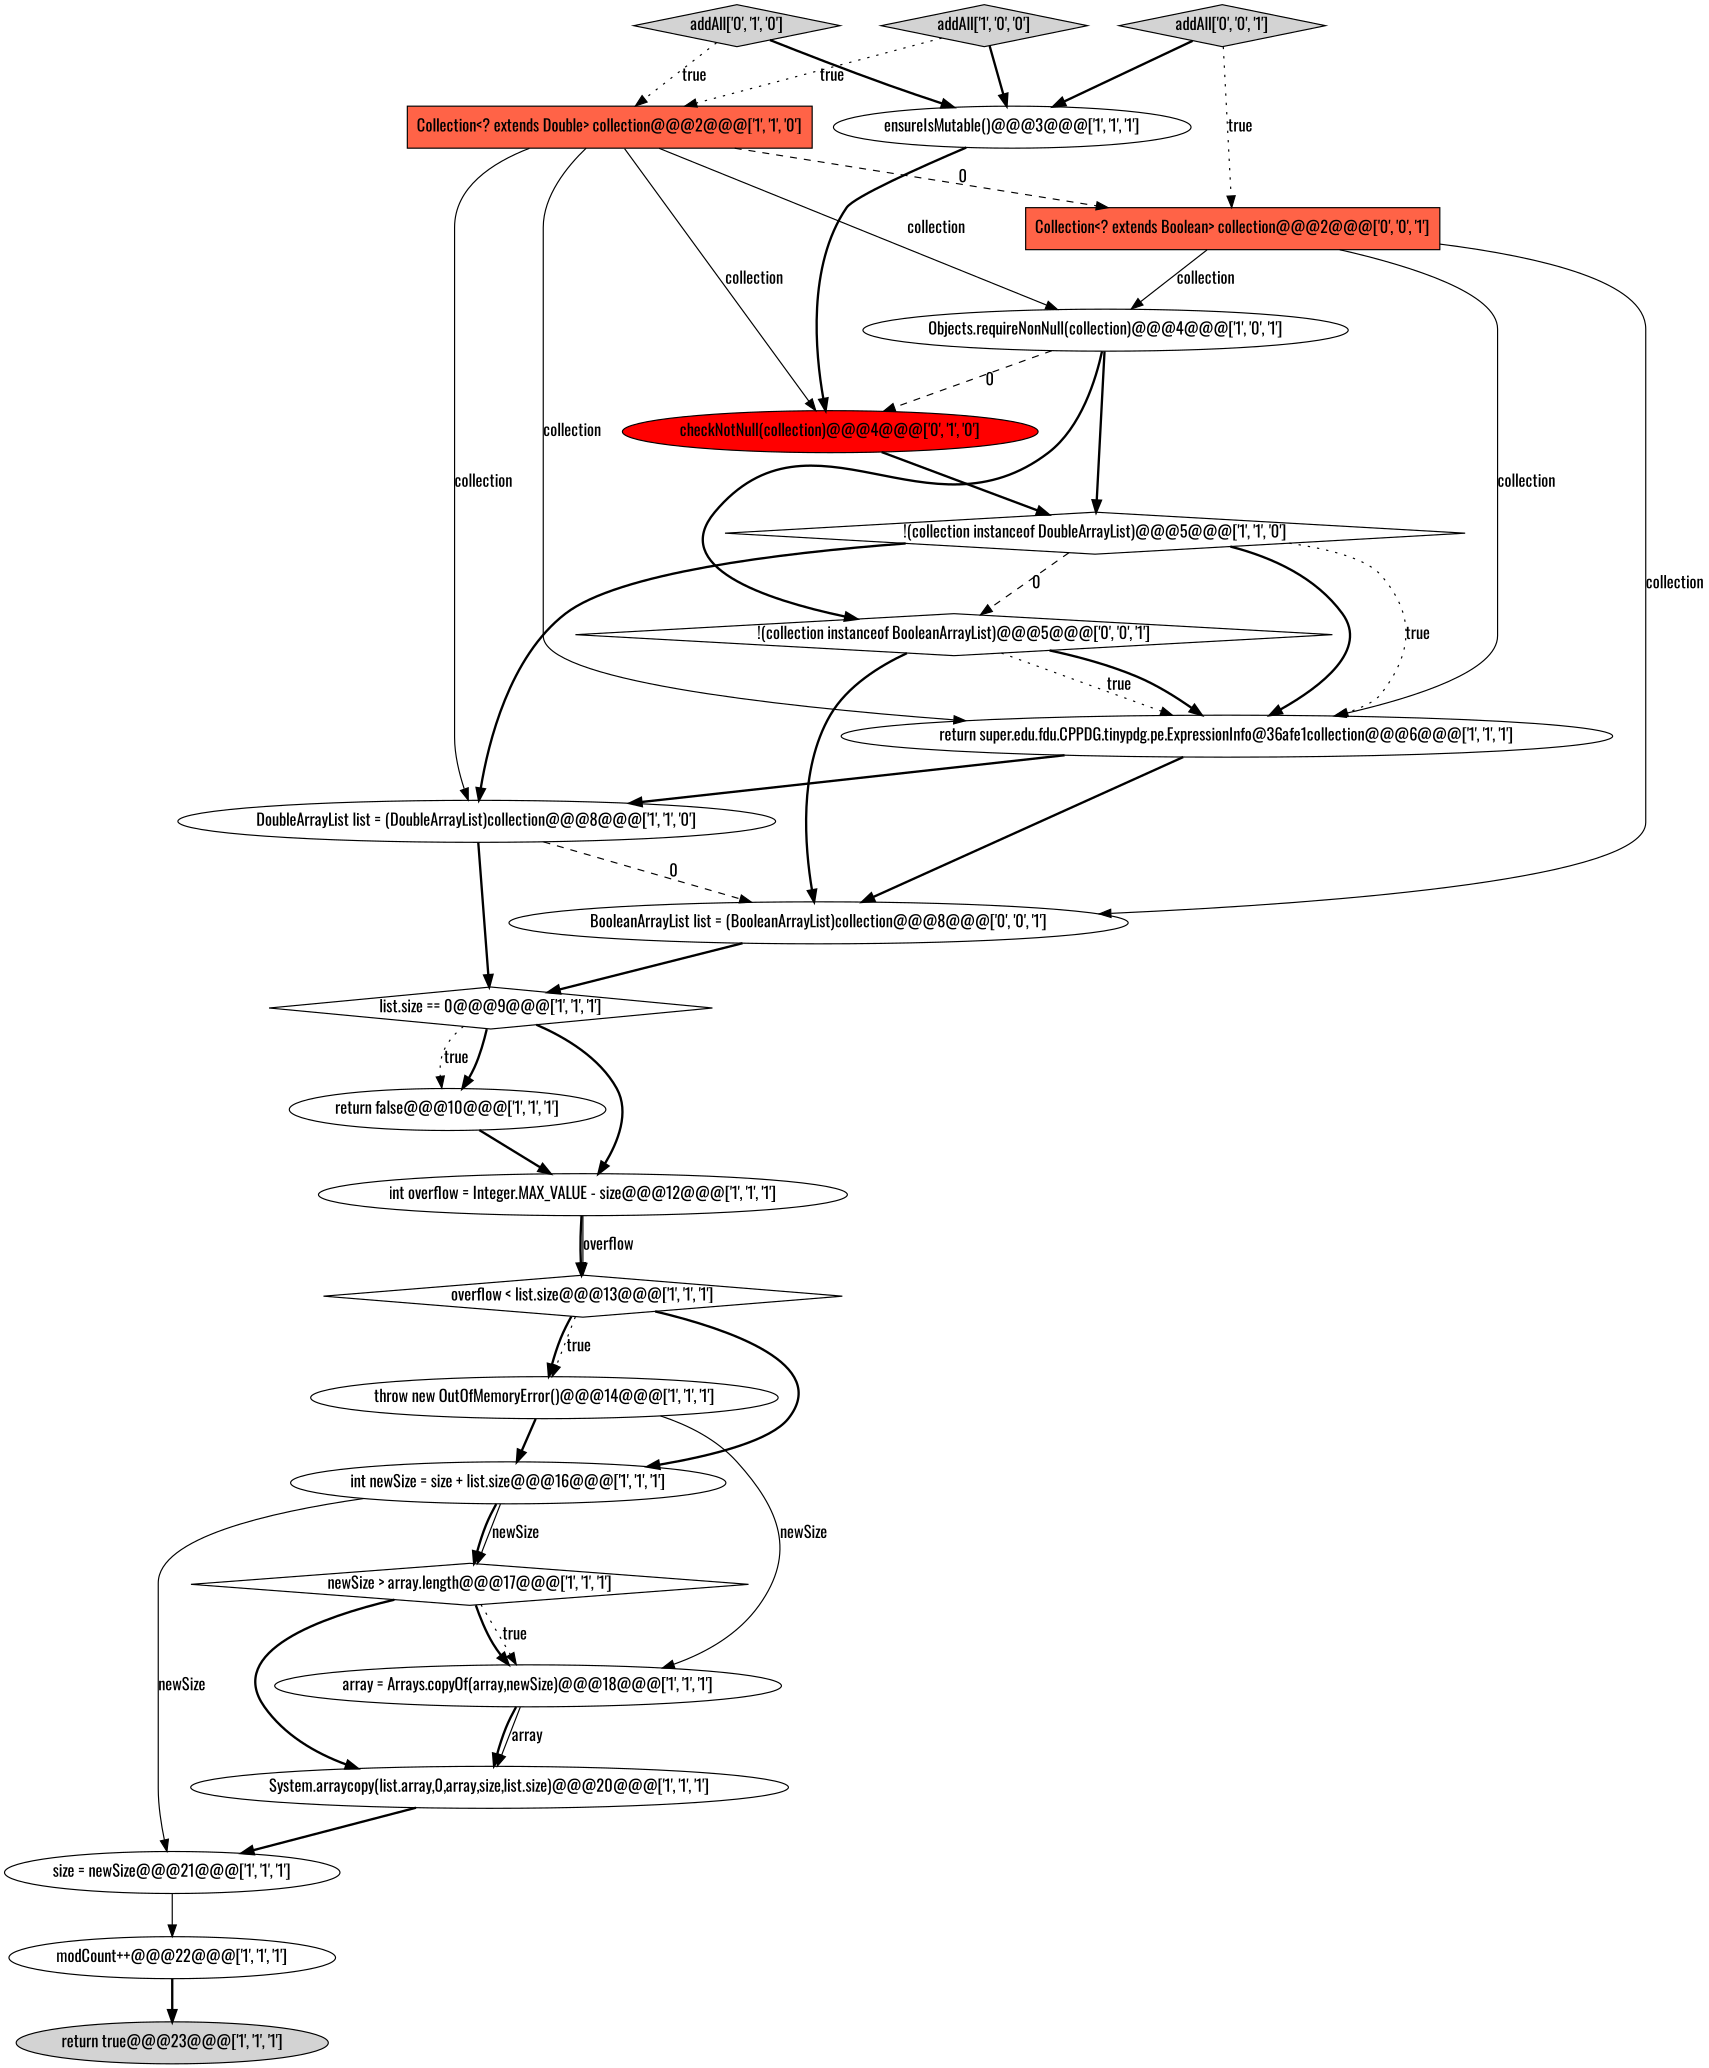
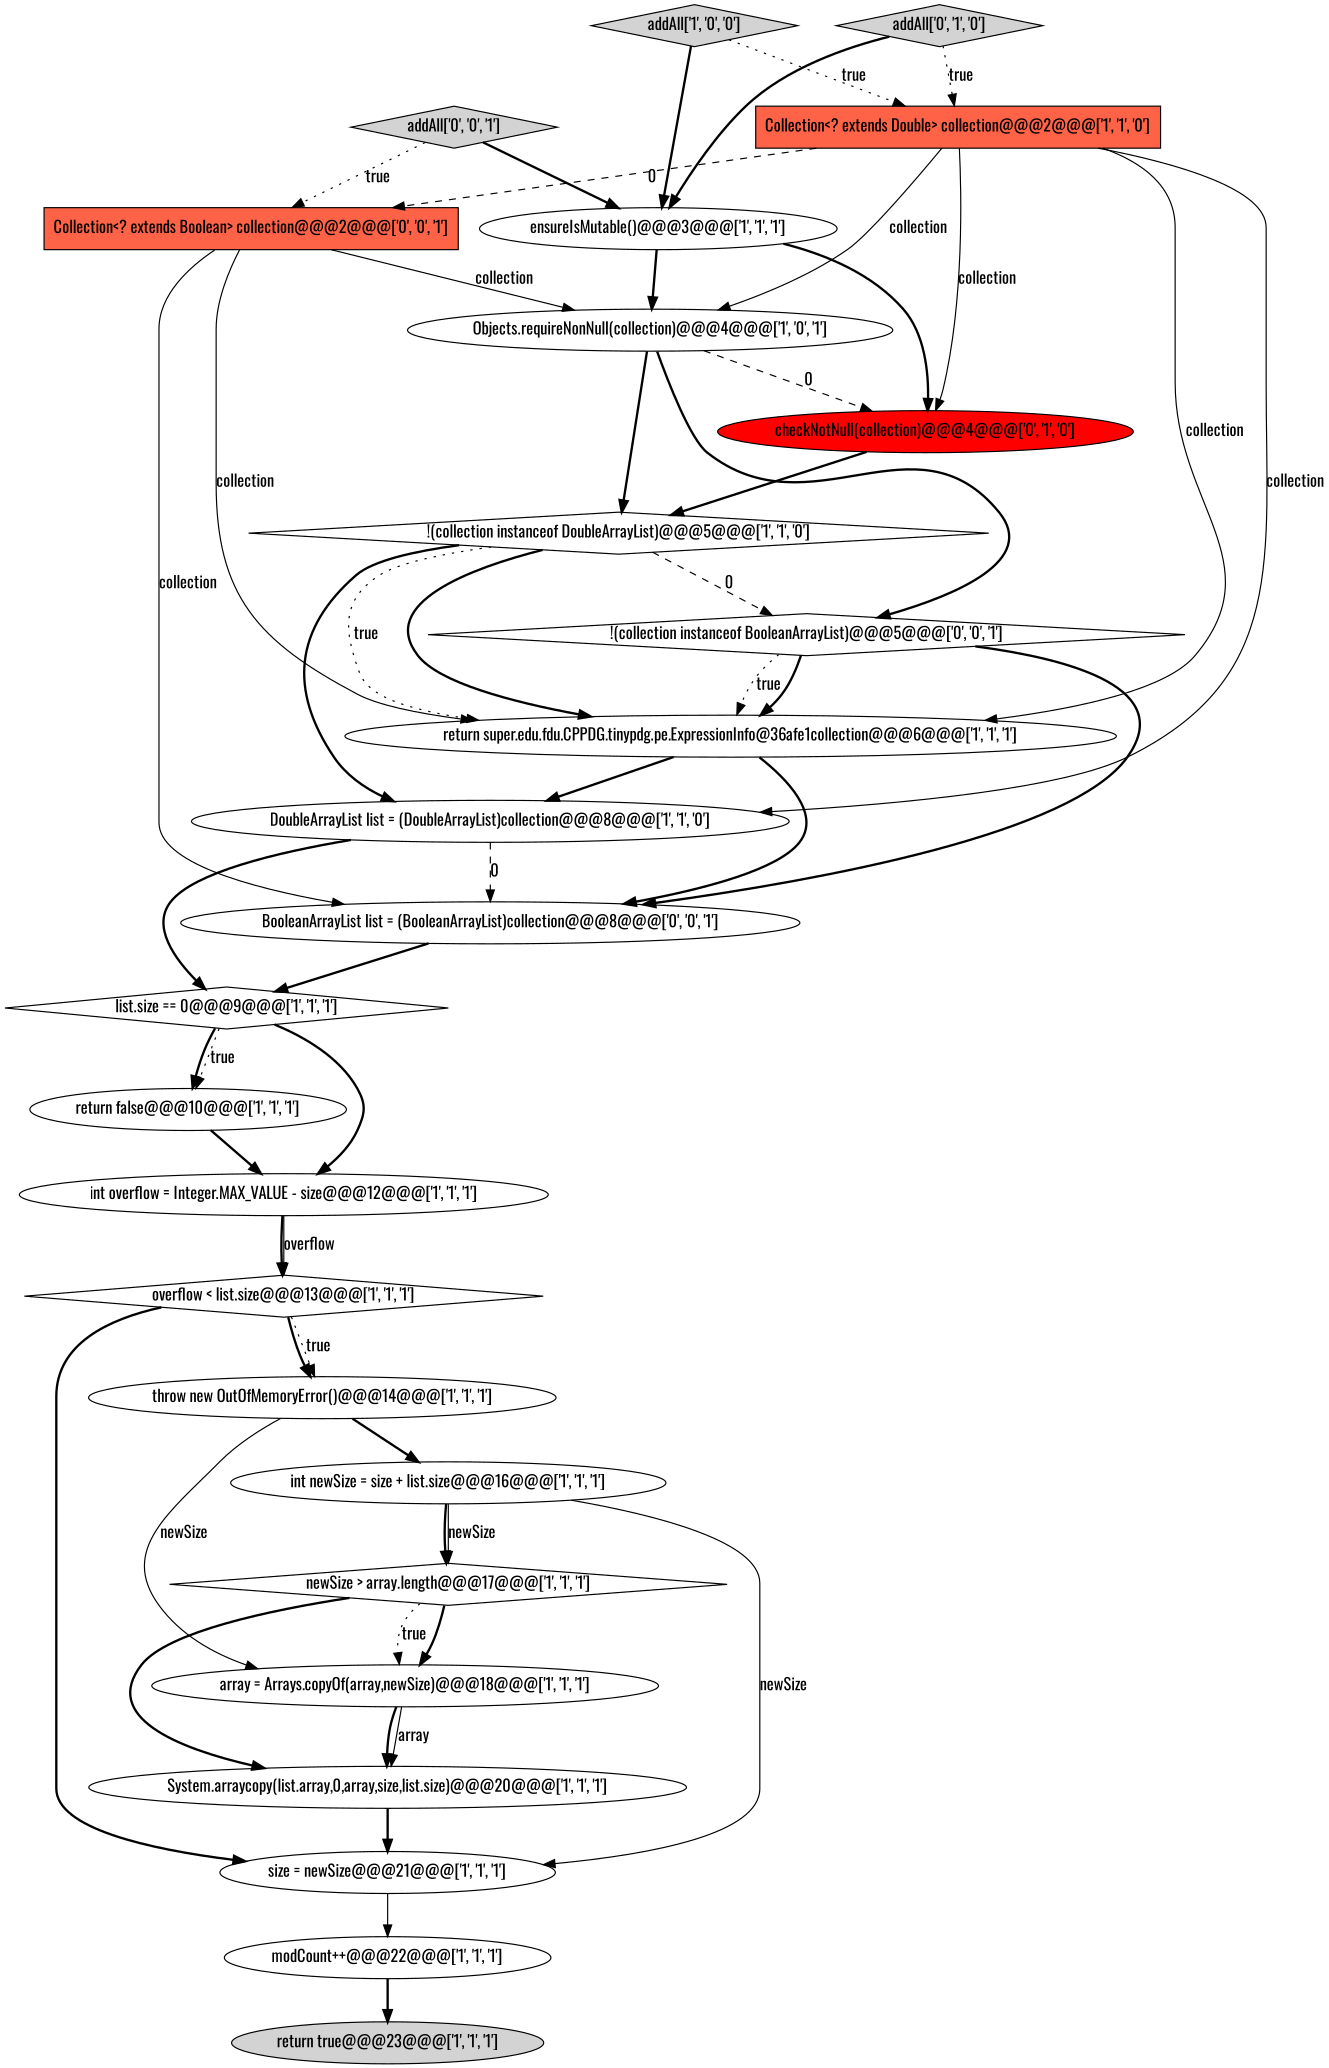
none -> (655, 274)
(797, 1390) -> (56, 1618)
